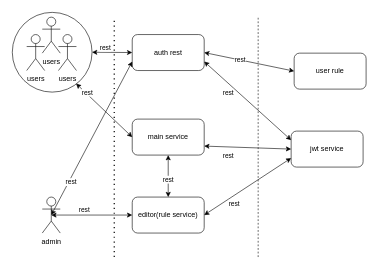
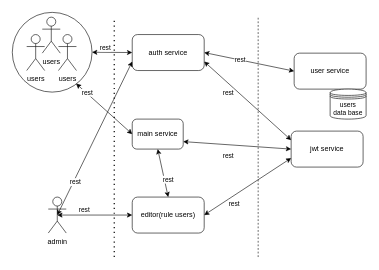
(168, 53) -> (168, 53)
(330, 71) -> (330, 71)
none -> (348, 104)
(168, 137) -> (158, 134)
(51, 215) -> (57, 215)
(168, 215) -> (168, 215)
